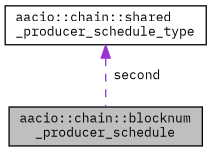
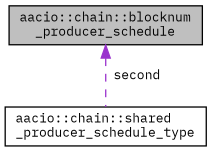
(106, 82) -> (106, 82)
